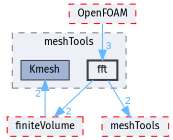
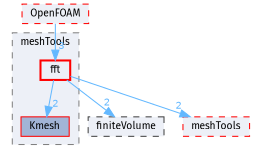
(45, 70) -> (45, 127)
(102, 70) -> (55, 70)
(45, 104) -> (51, 93)
(45, 127) -> (126, 127)
